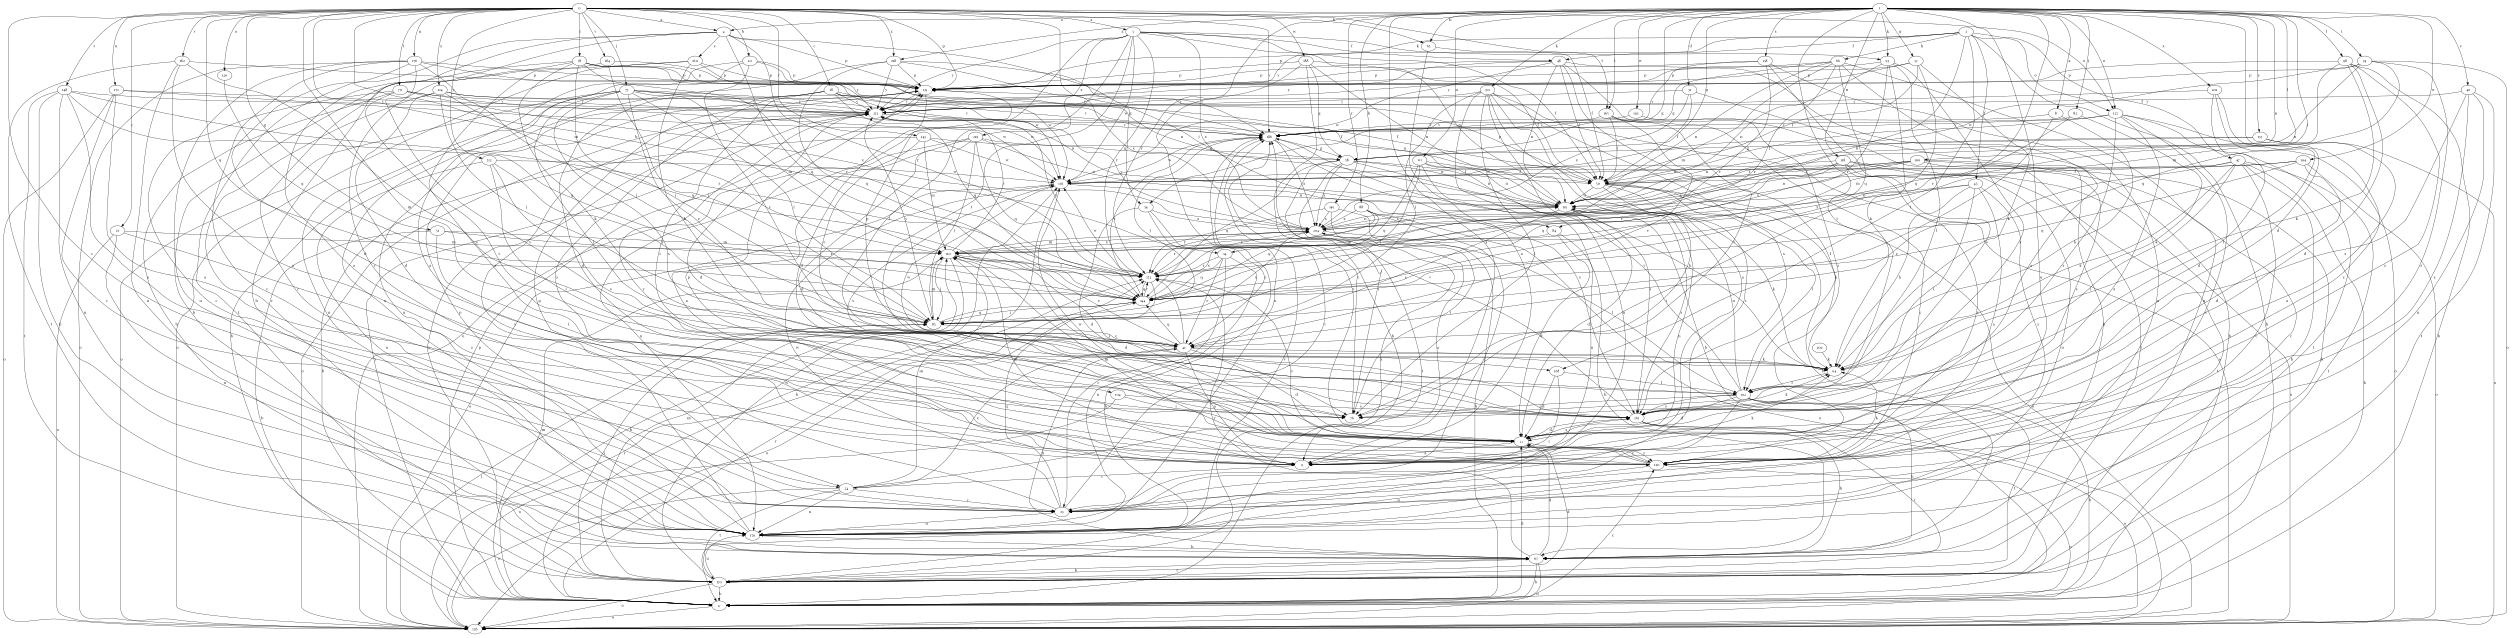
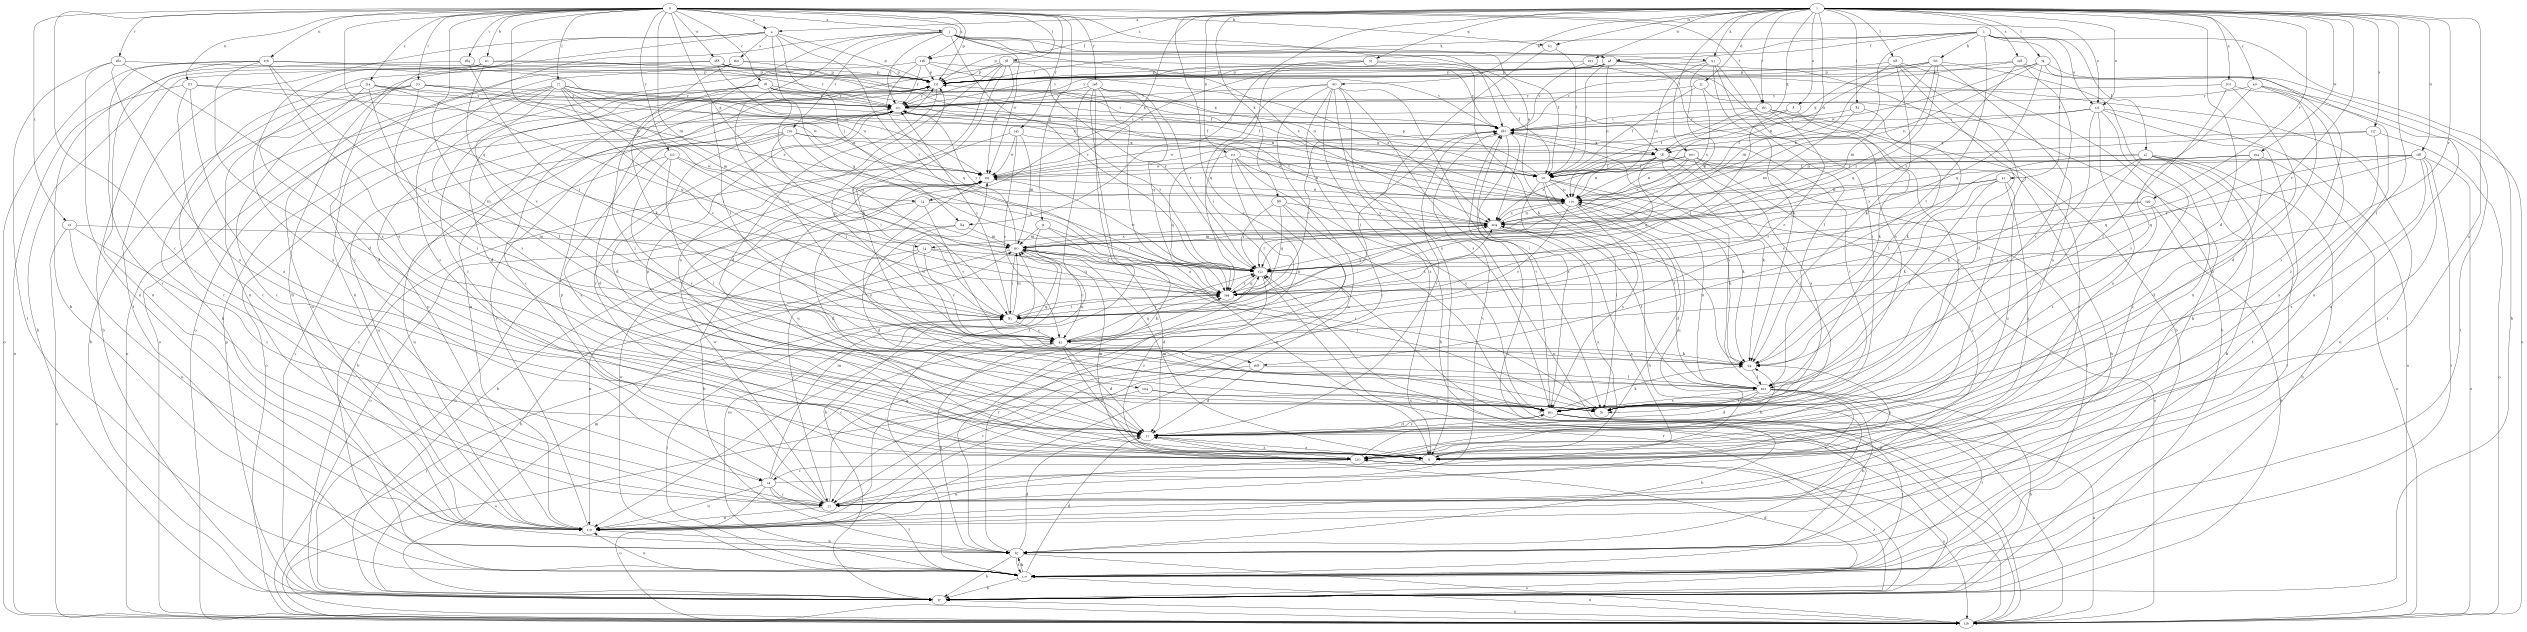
none -> (1217, 71)
(225, 75) -> none
(1820, 348) -> none
none -> (230, 558)
